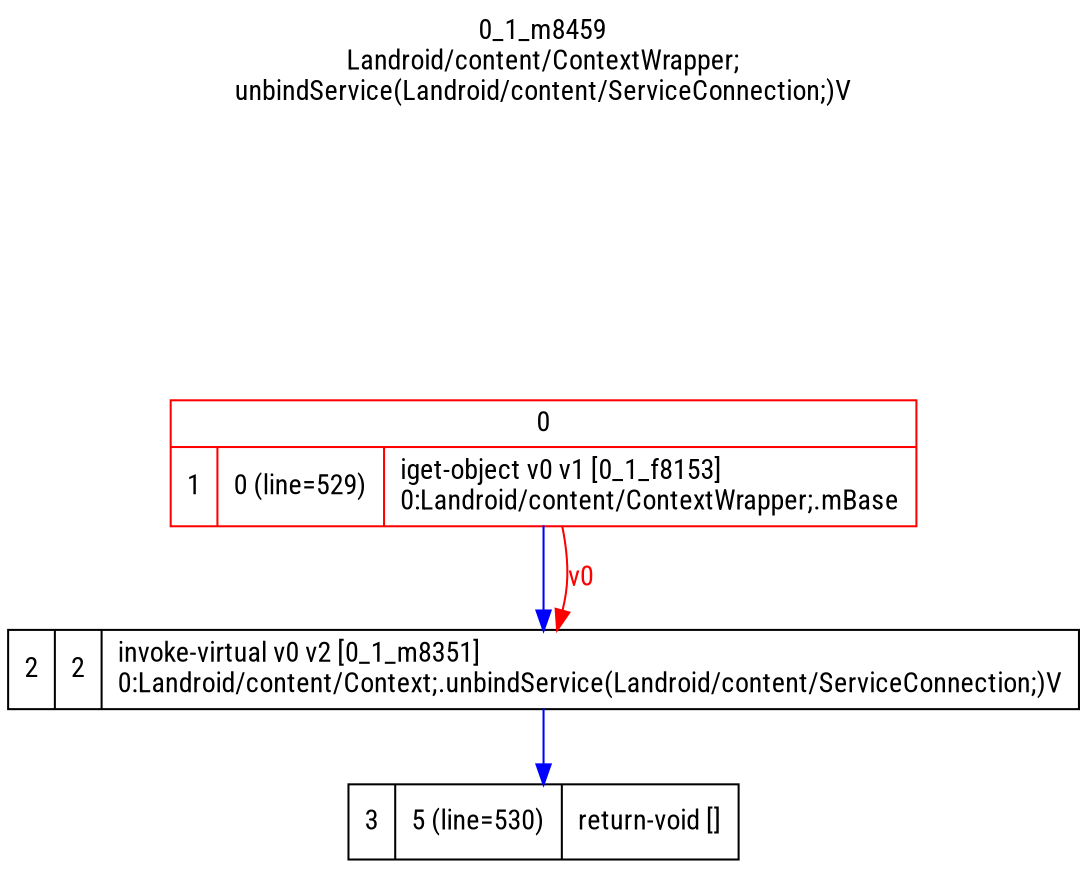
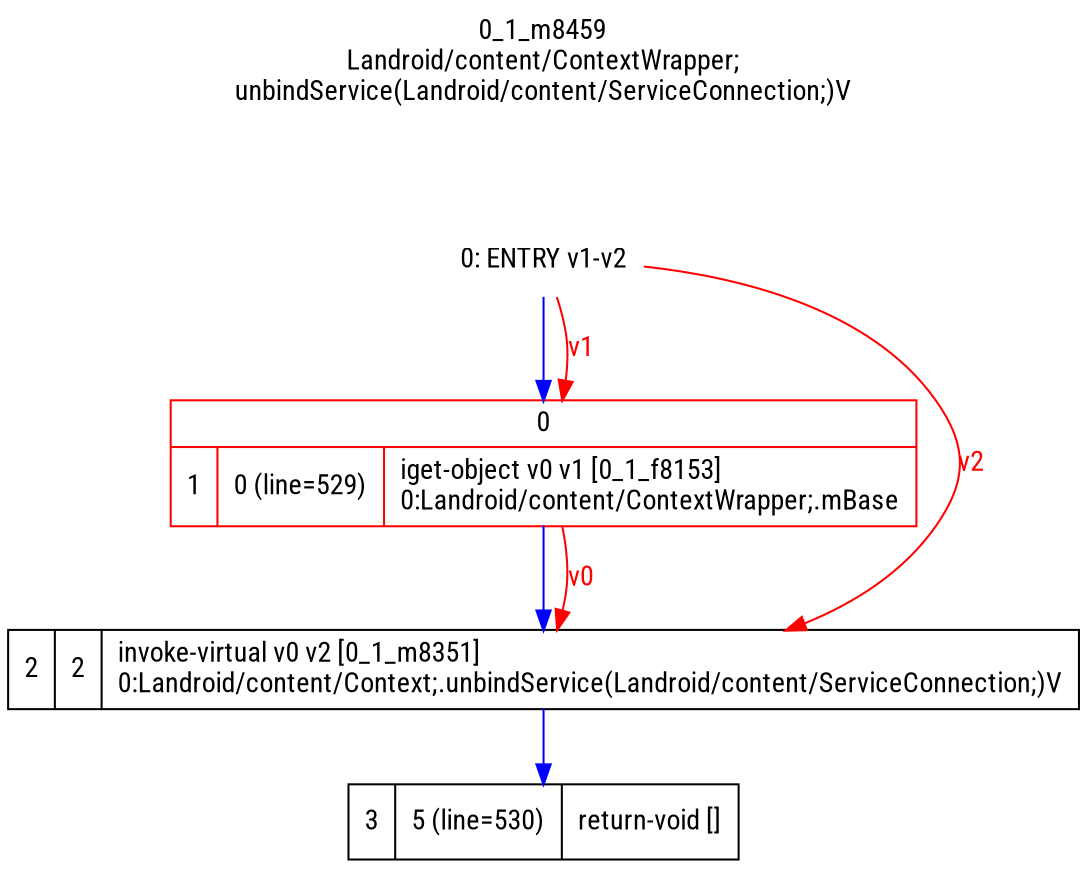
none -> (544, 260)
